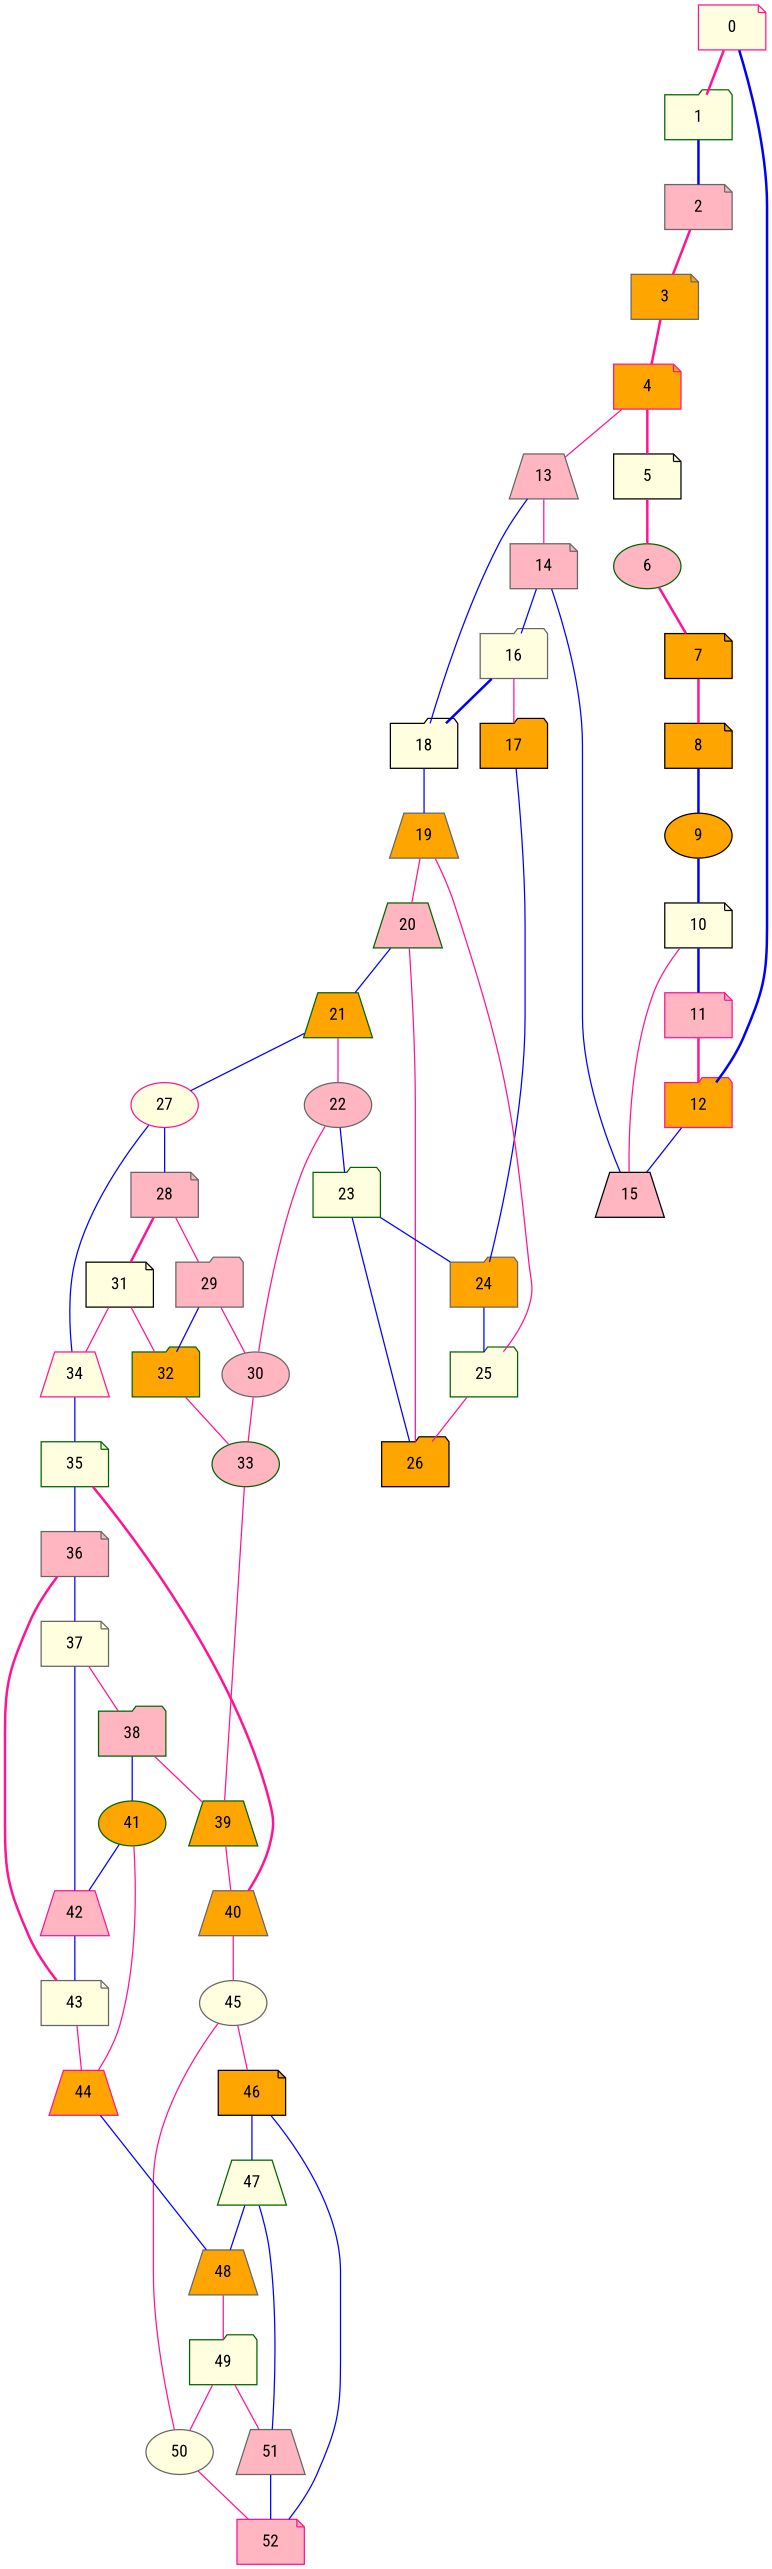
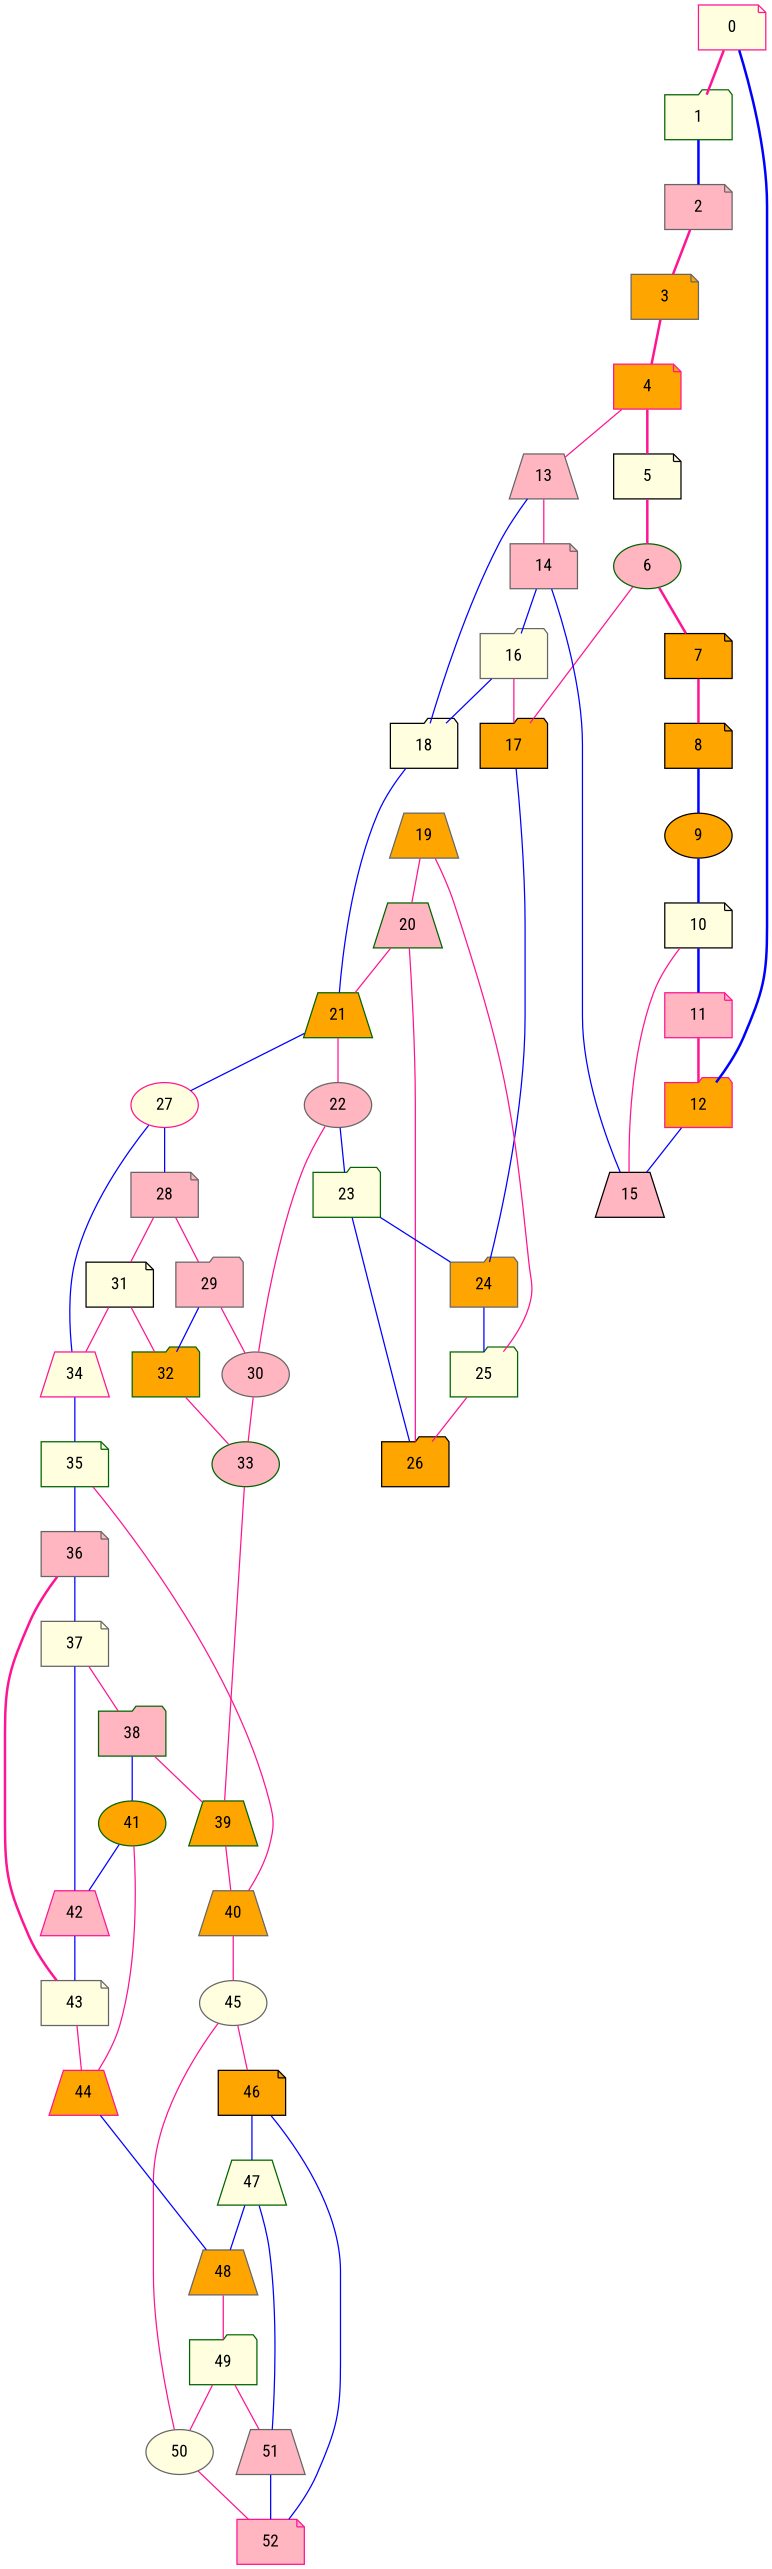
none -> (581, 655)
(469, 701) -> (469, 701)
(424, 791) -> (358, 876)
(373, 970) -> (373, 970)
(142, 1240) -> (142, 1240)
(220, 1677) -> (220, 1677)
